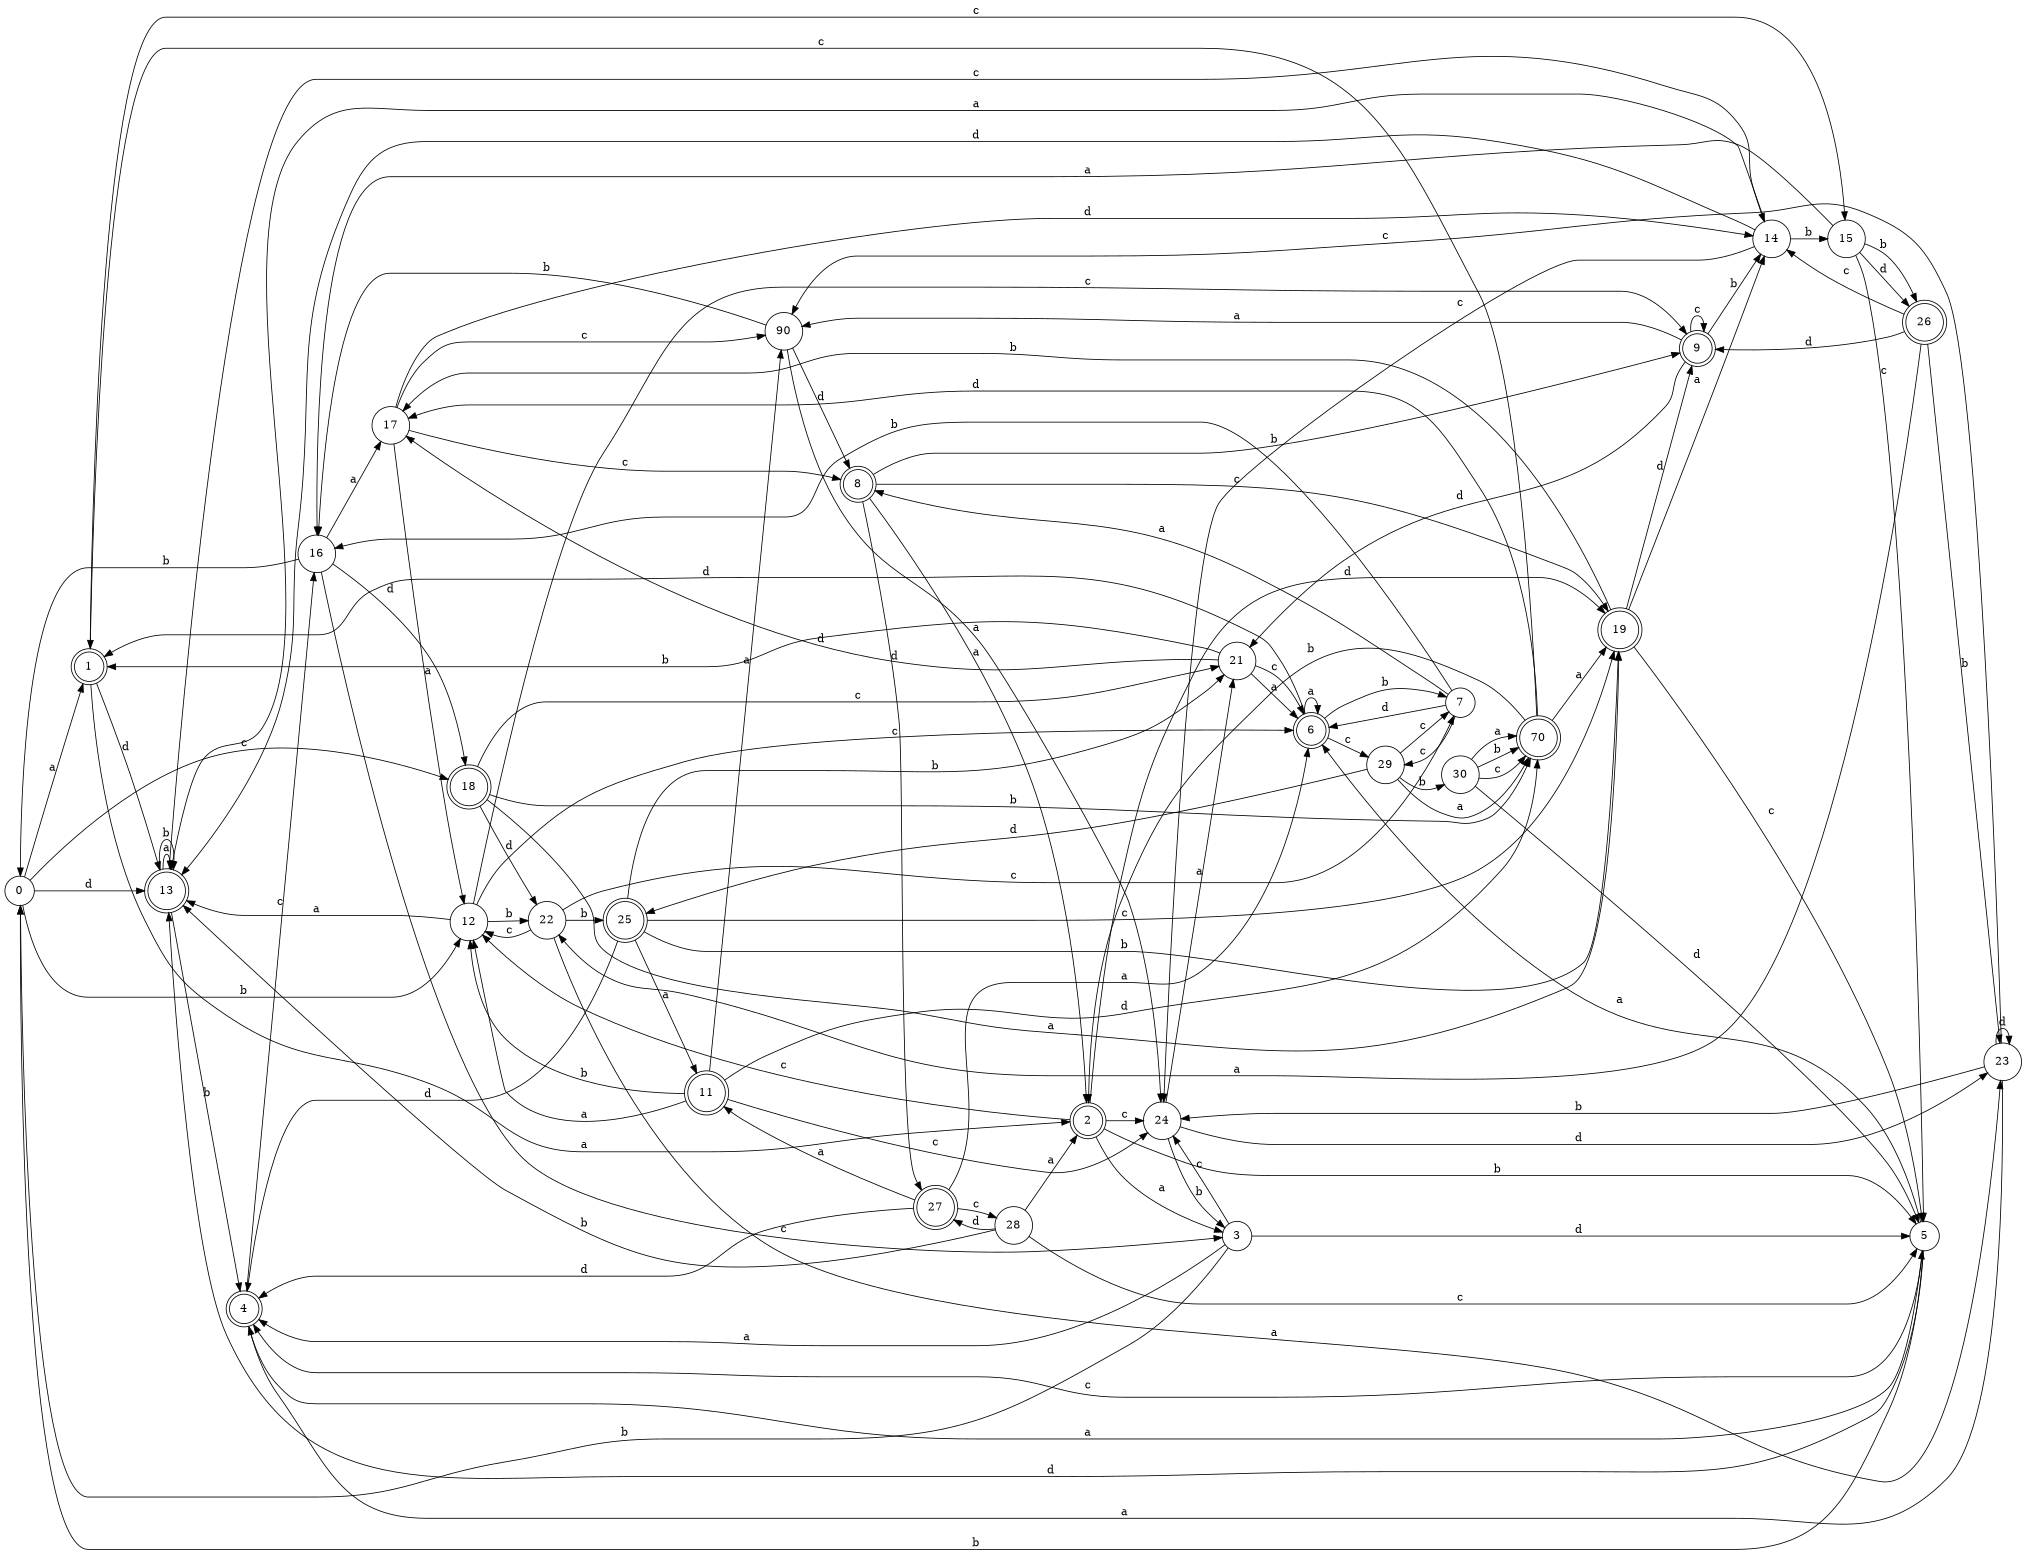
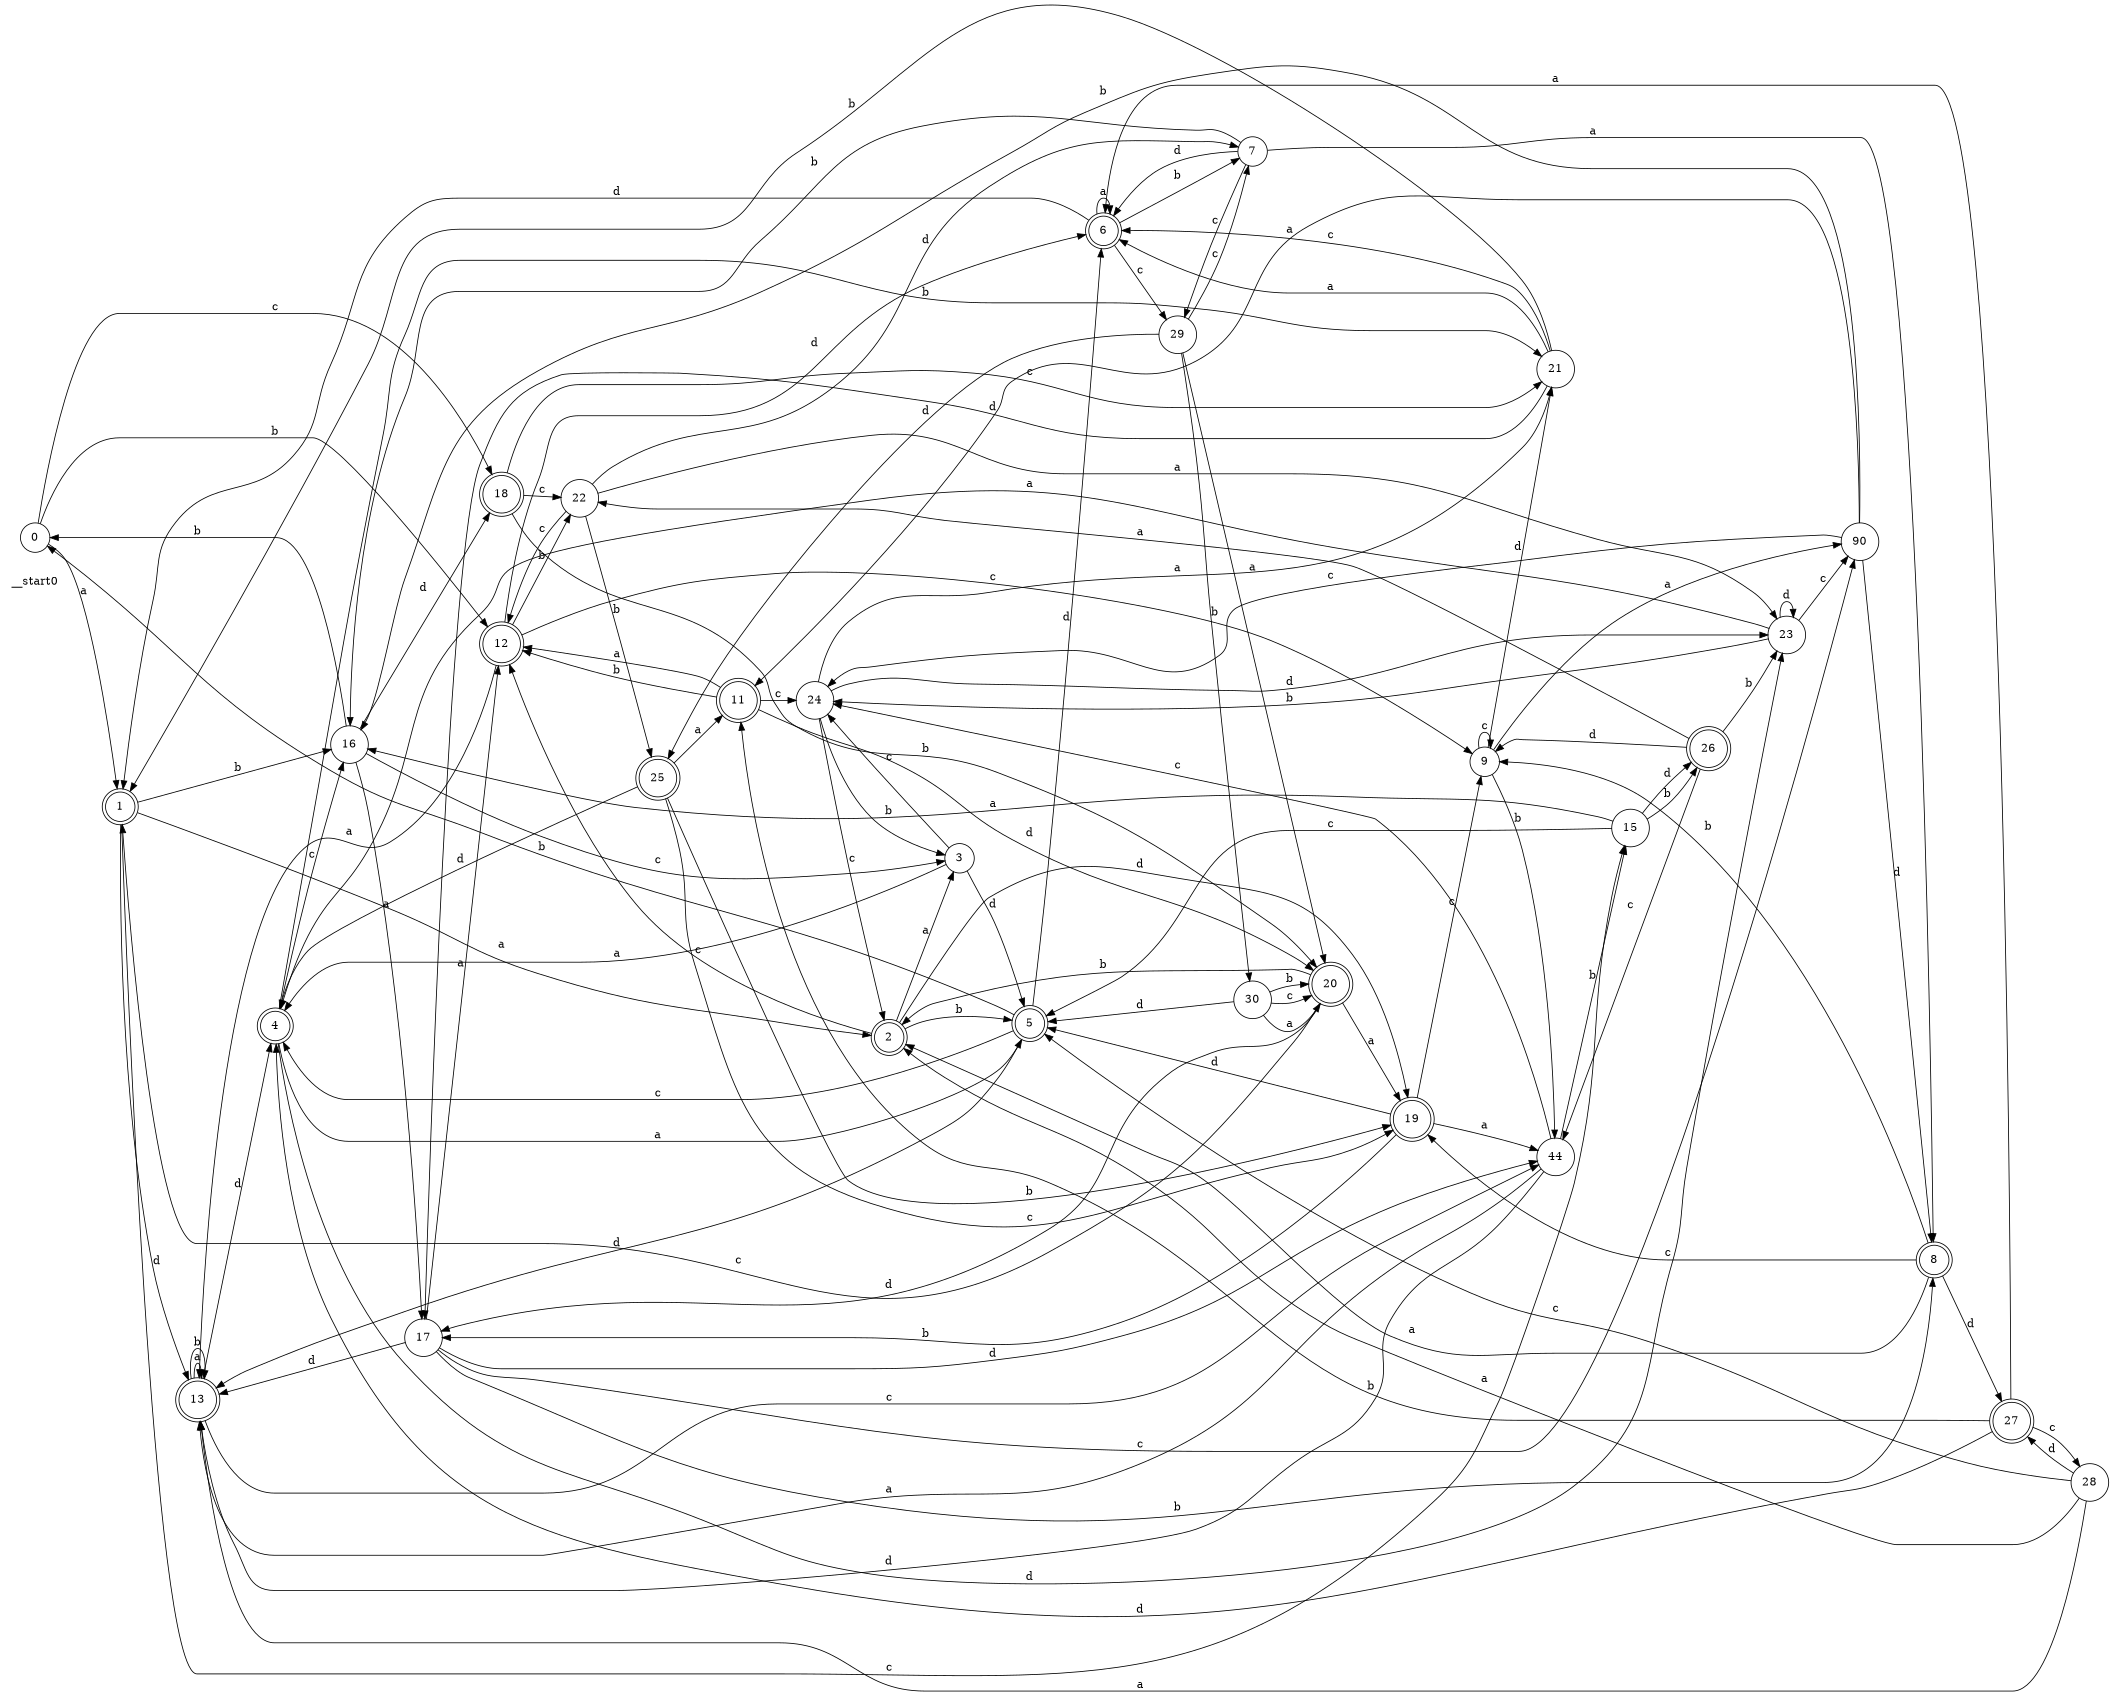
(1772, 239) -> (1556, 1157)
(1697, 348) -> (1485, 762)
(625, 463) -> (1178, 1507)
(1661, 467) -> (1452, 902)
none -> (35, 582)
(976, 628) -> (1331, 576)
(745, 715) -> (1339, 212)
(895, 732) -> (815, 343)
(1539, 738) -> (1331, 984)
(891, 771) -> (610, 260)
none -> (230, 777)
(1772, 811) -> (1215, 1062)
(510, 846) -> (542, 490)
(1014, 876) -> (926, 240)
(85, 891) -> (316, 1367)
(469, 922) -> (502, 644)
(1620, 1000) -> (1067, 617)
(1118, 1038) -> none
(207, 1093) -> (238, 1184)
(1121, 1121) -> (849, 866)
(821, 1152) -> (1371, 1386)
(584, 1223) -> (1140, 1685)
(1925, 1236) -> (1030, 1024)
(393, 1489) -> none
none -> (1227, 1576)
